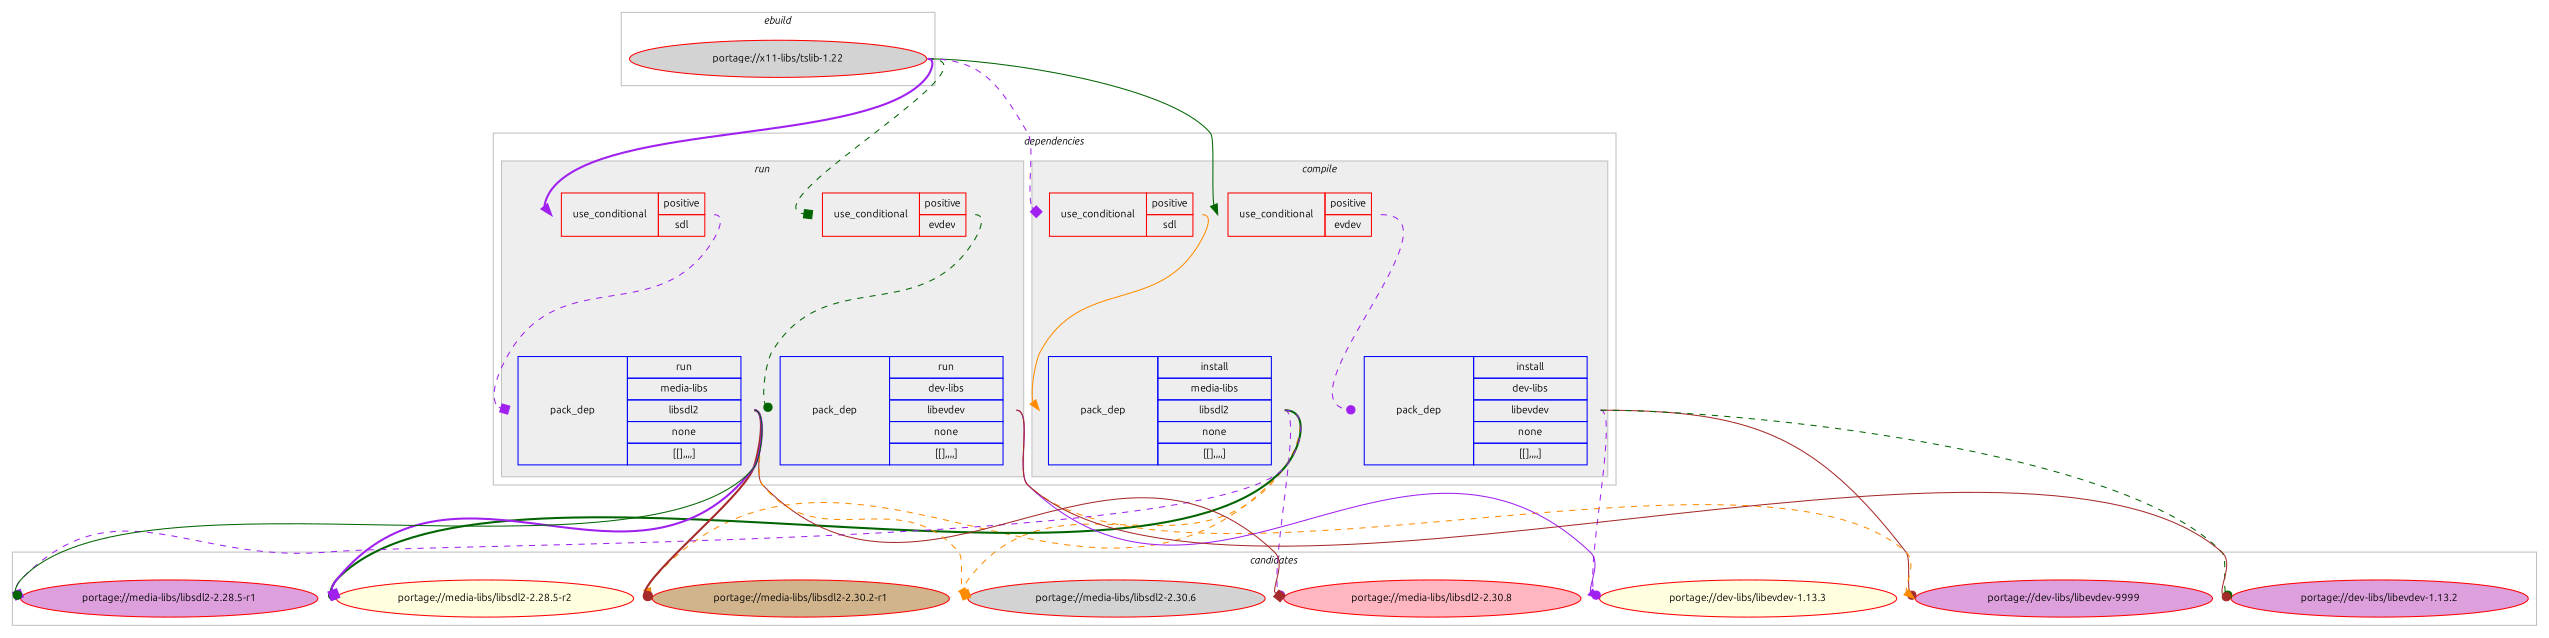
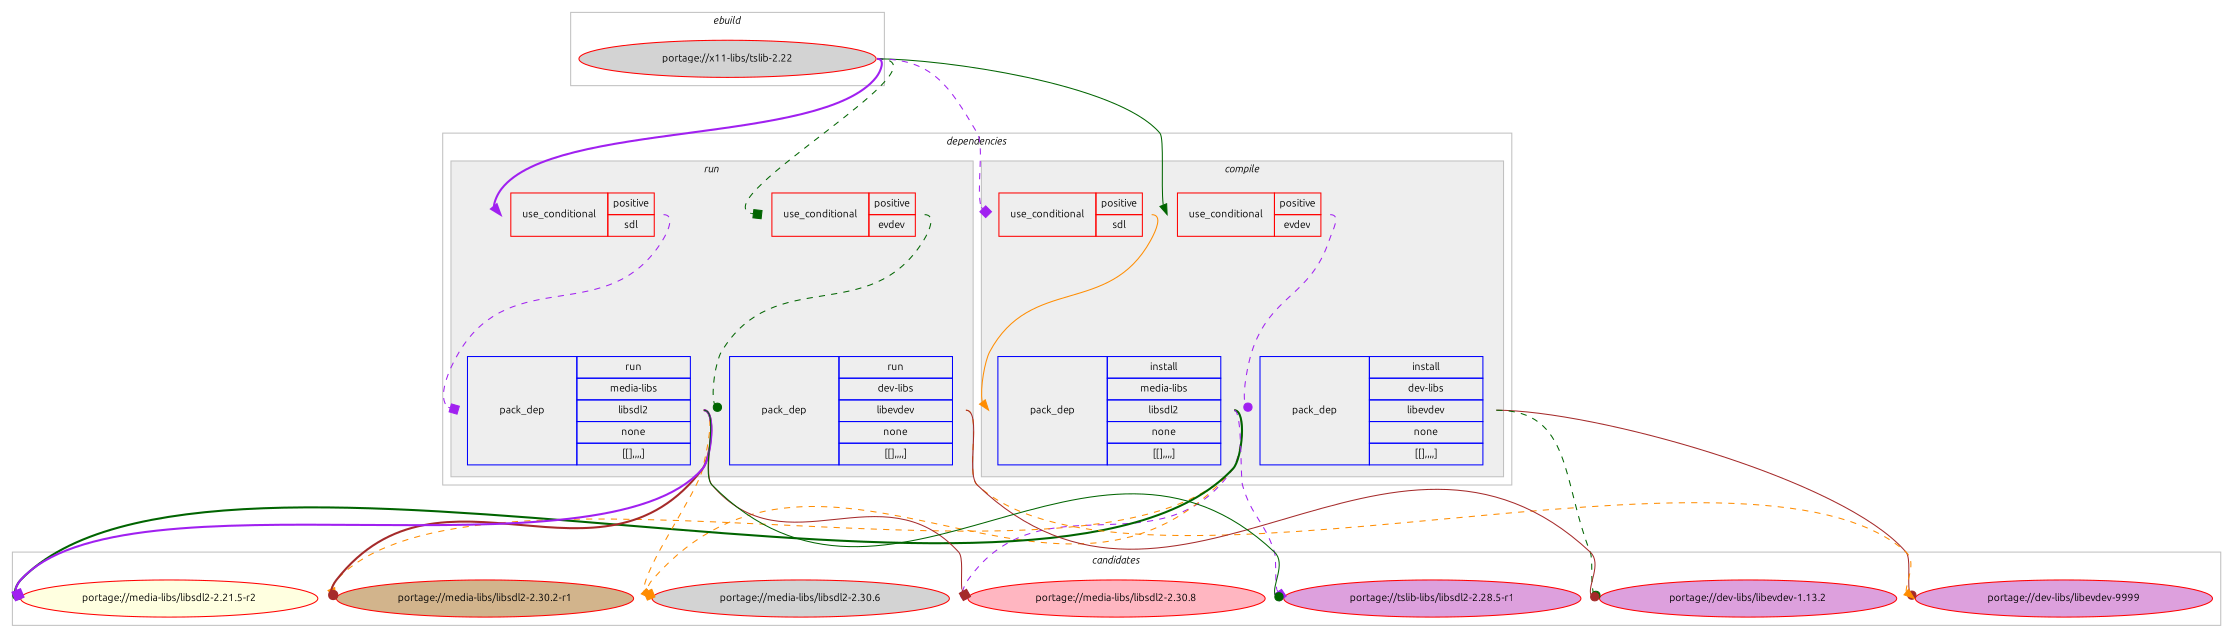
(778, 59) -> (728, 59)
(169, 599) -> (1432, 599)
(485, 599) -> (169, 599)
(1748, 599) -> none
